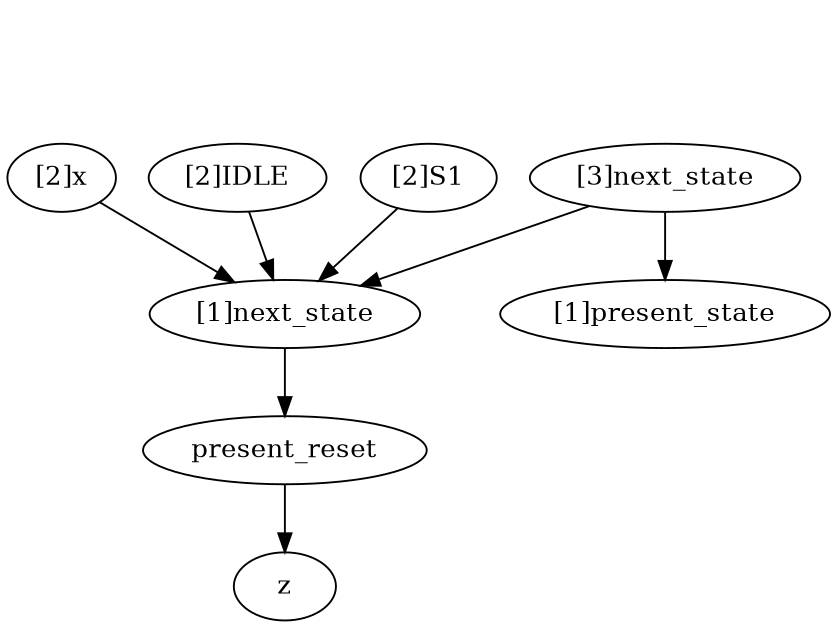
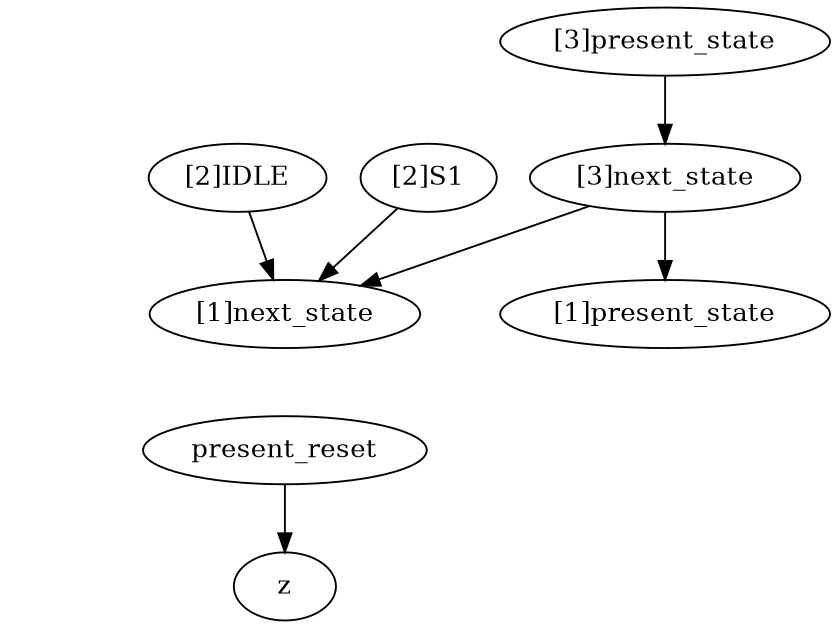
none -> (665, 42)
(62, 178) -> none
(285, 373) -> none
